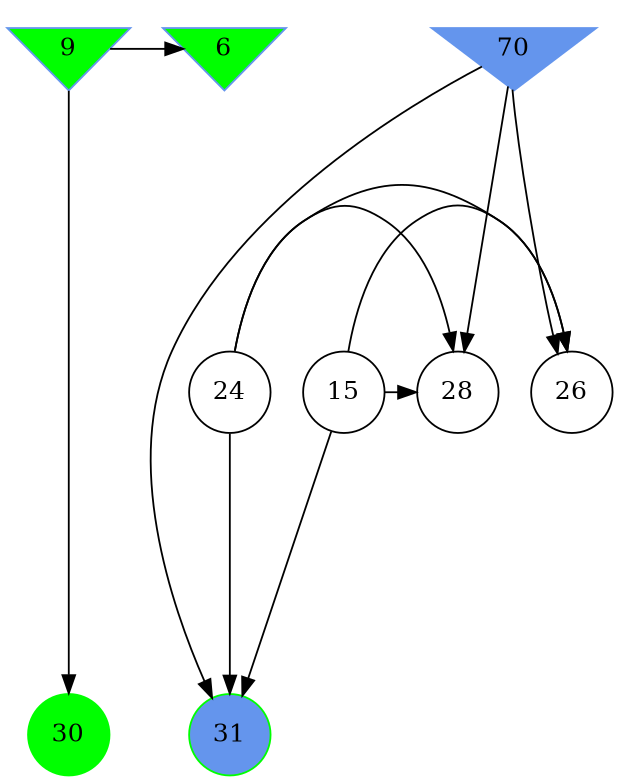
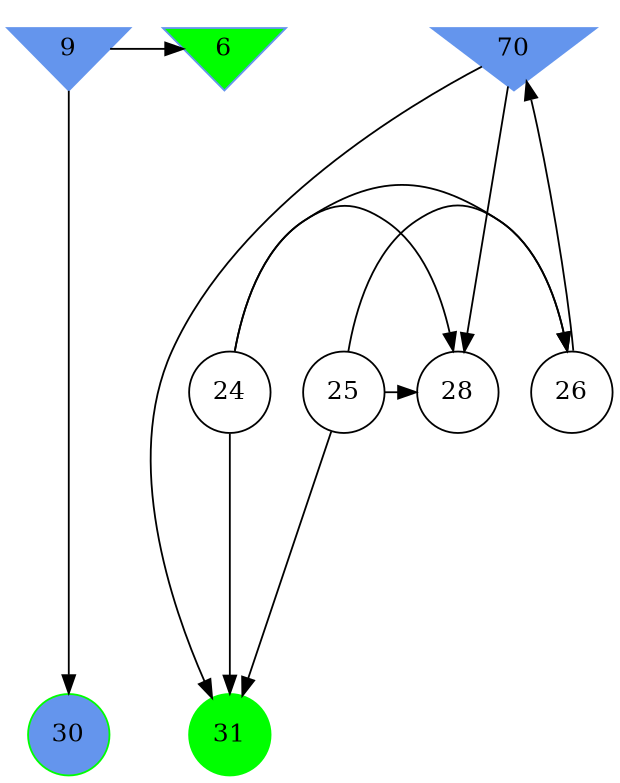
(69, 49) -> (69, 49)
(529, 213) -> (556, 225)
(344, 392) -> (344, 392)
(69, 735) -> (69, 735)
(230, 735) -> (230, 735)
